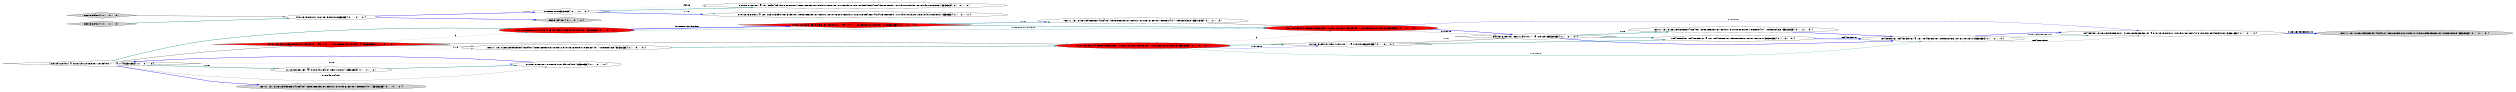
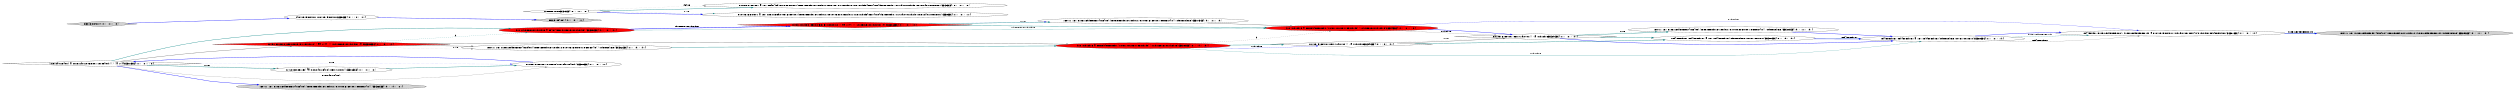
(454, 14) -> none
(102, 15) -> none
(208, 21) -> (208, 21)
